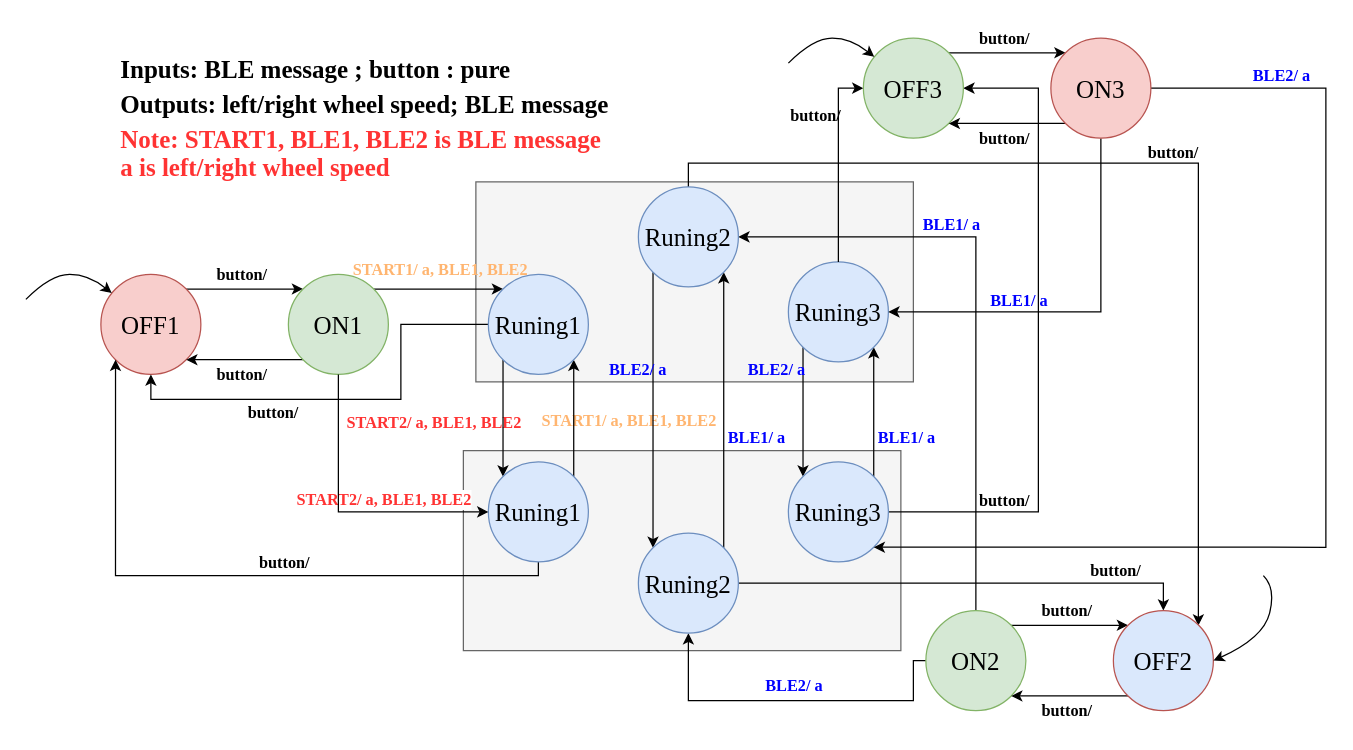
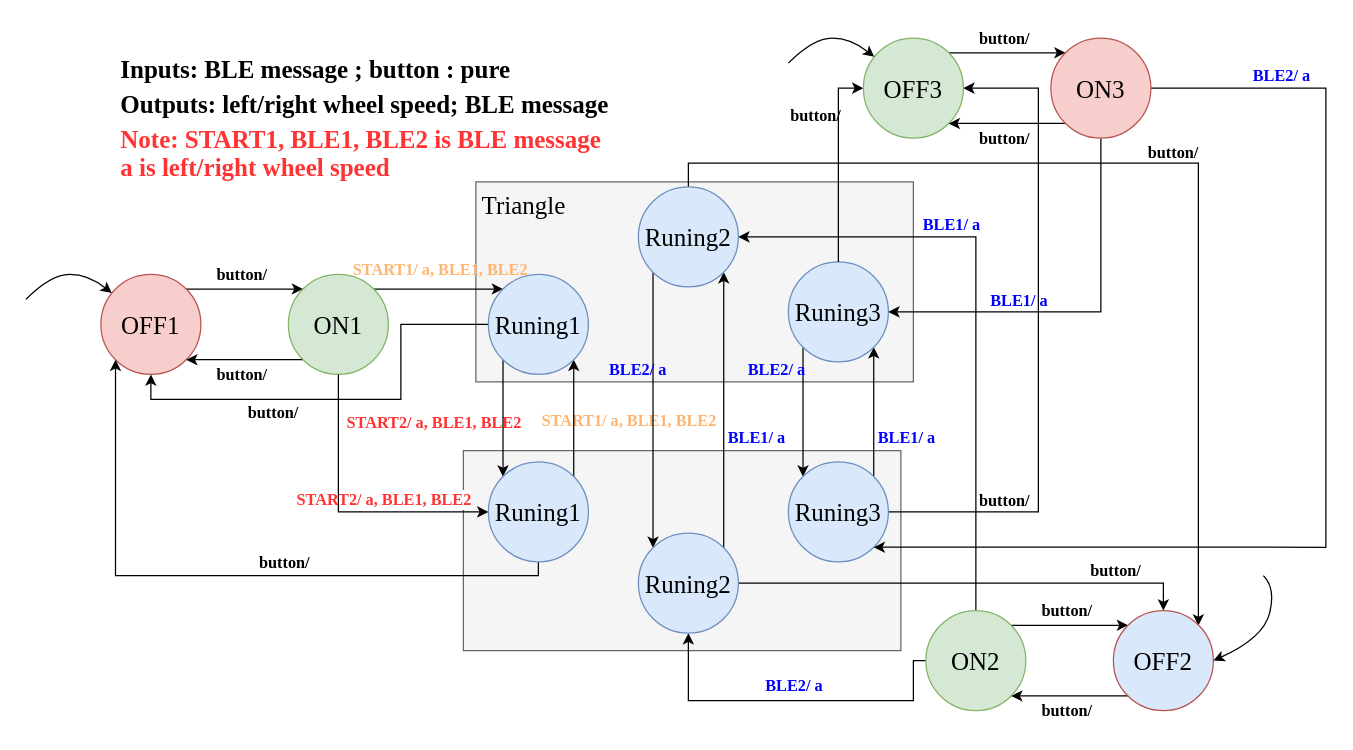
none -> (535, 206)
